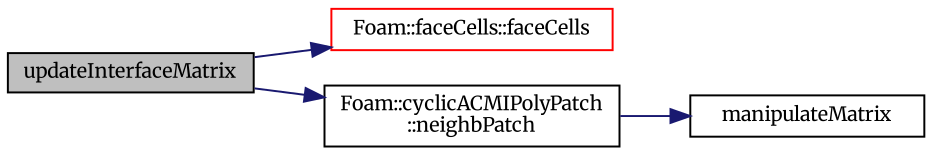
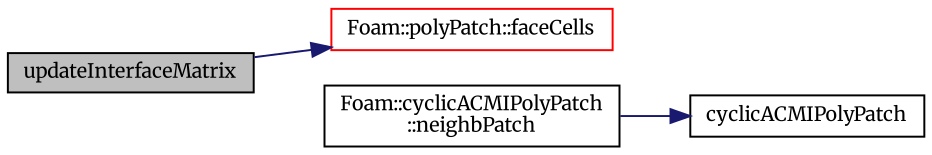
(472, 30) -> (472, 30)
(280, 92) -> none
(807, 116) -> (807, 116)
